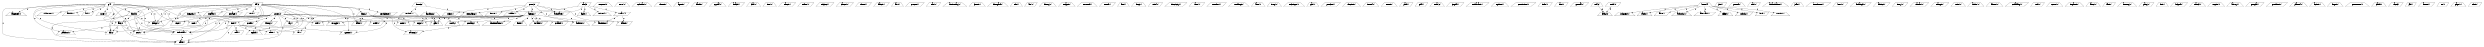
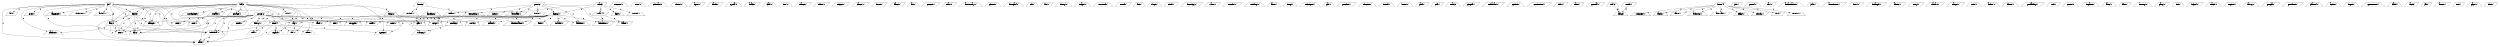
(191, 14) -> none
